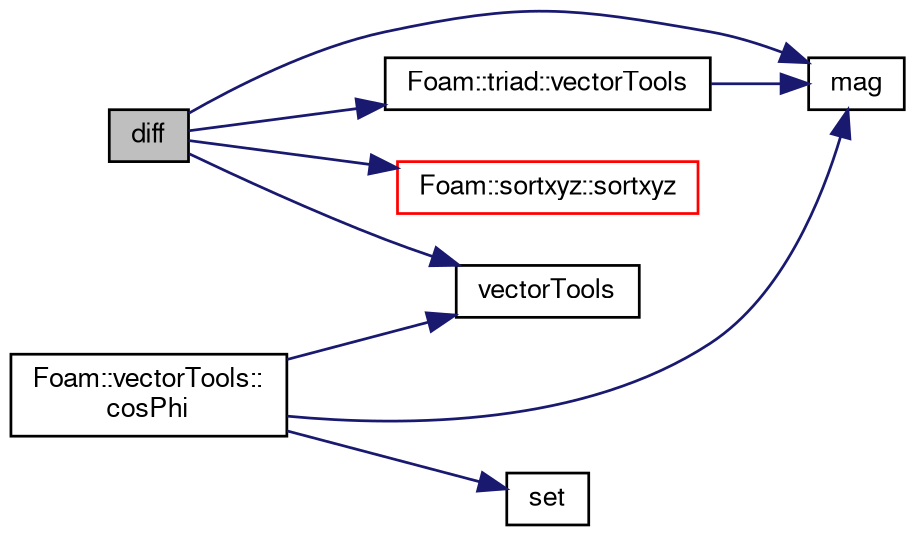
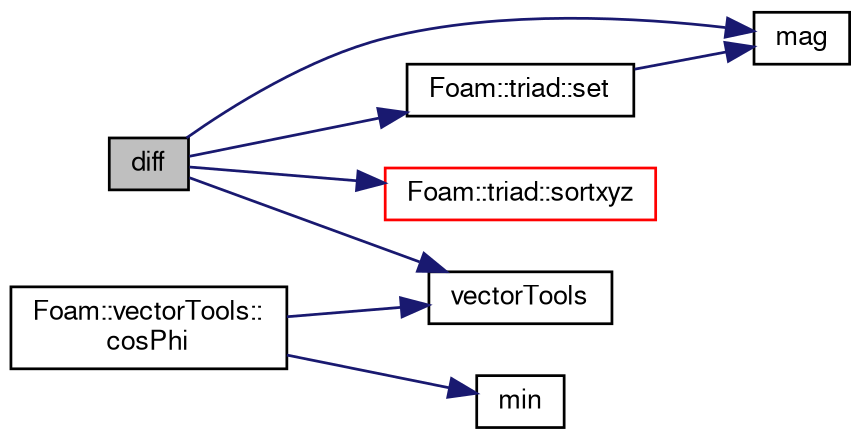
(548, 84) -> (520, 90)
(548, 188) -> (520, 194)
(626, 384) -> none
(548, 499) -> (520, 402)
